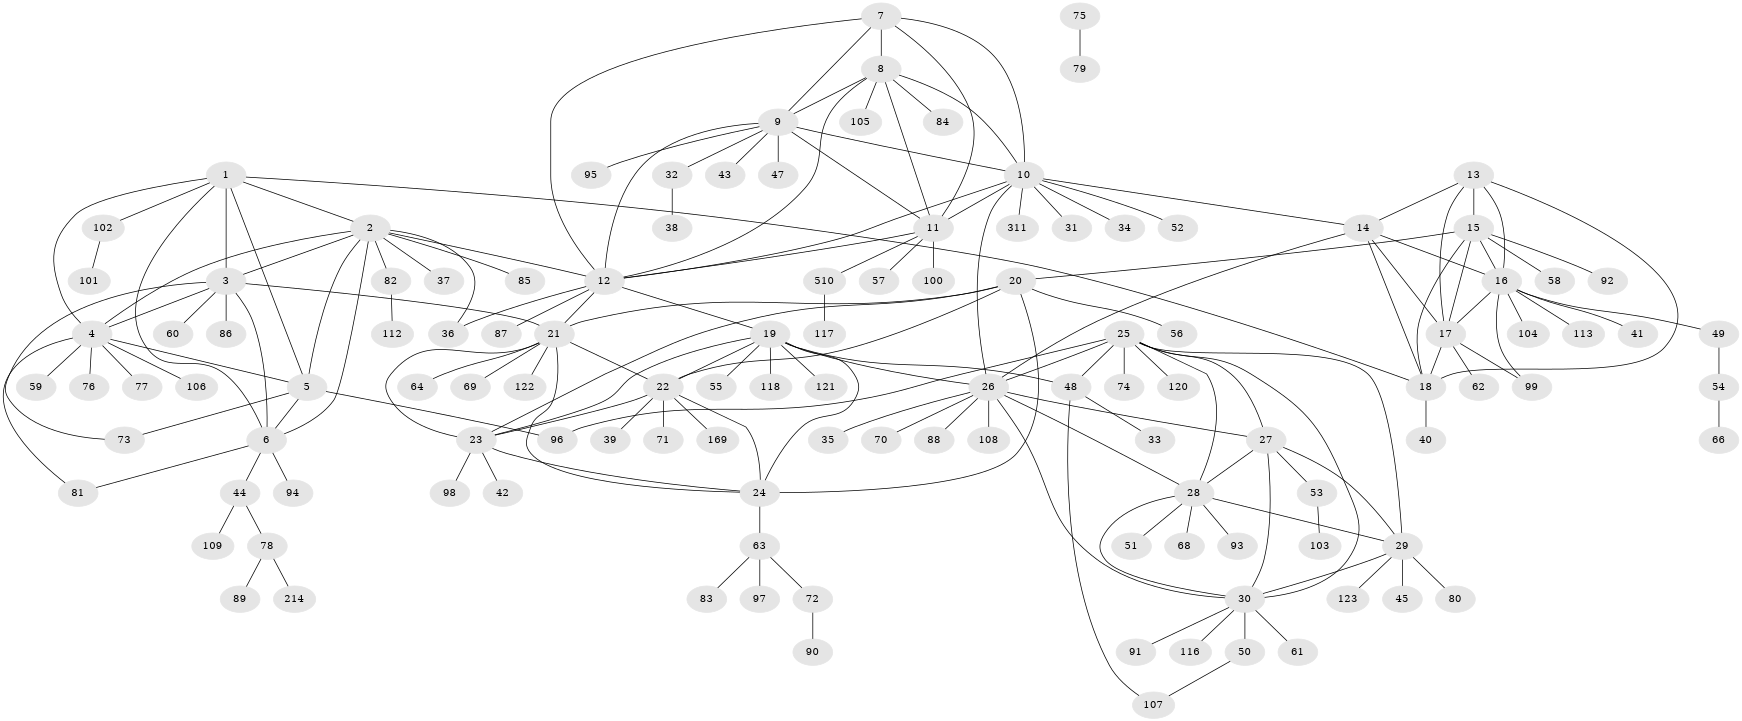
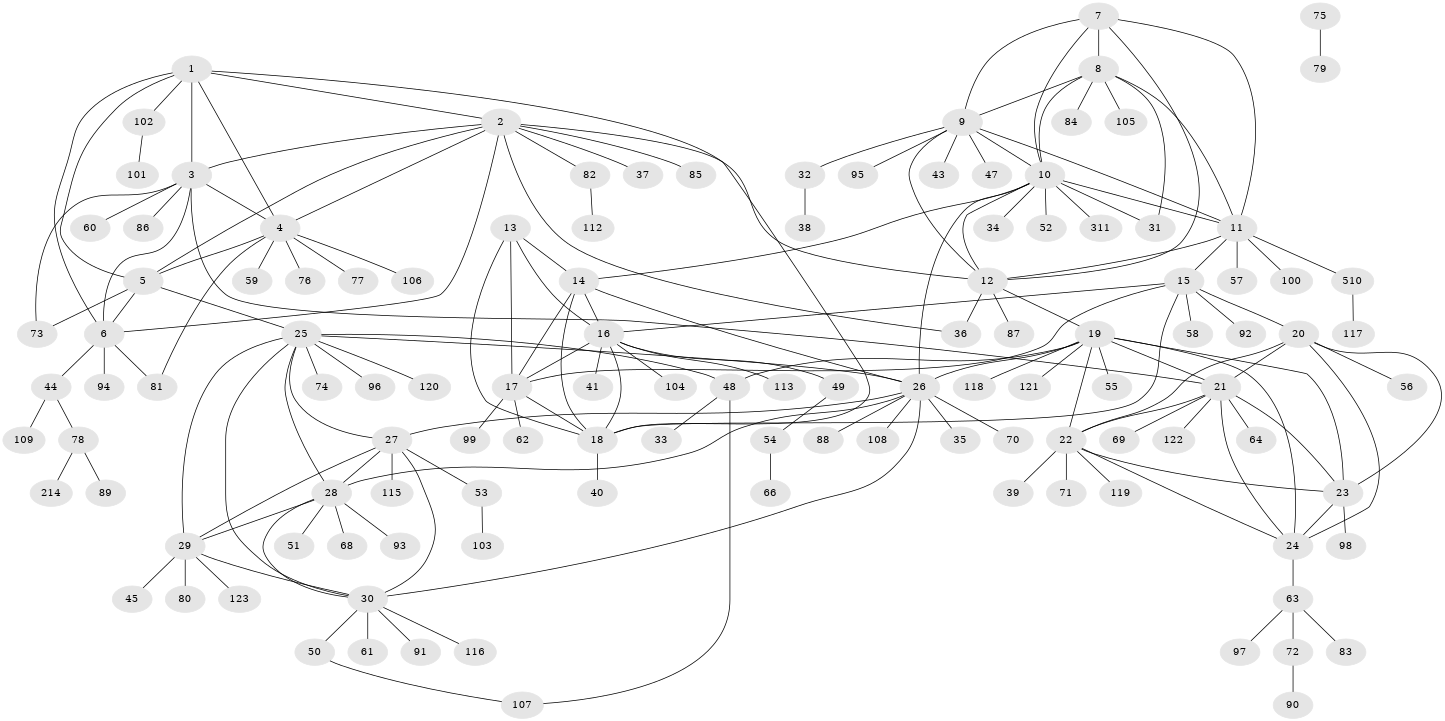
(1474, 202) -> (1211, 255)
(778, 213) -> (1163, 136)
(579, 308) -> (1153, 359)
(1498, 339) -> (621, 388)
(433, 412) -> (222, 308)
(718, 440) -> (1121, 493)
none -> (392, 493)
(503, 493) -> none
